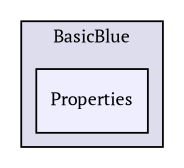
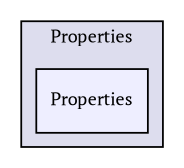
(92, 38) -> (92, 38)
